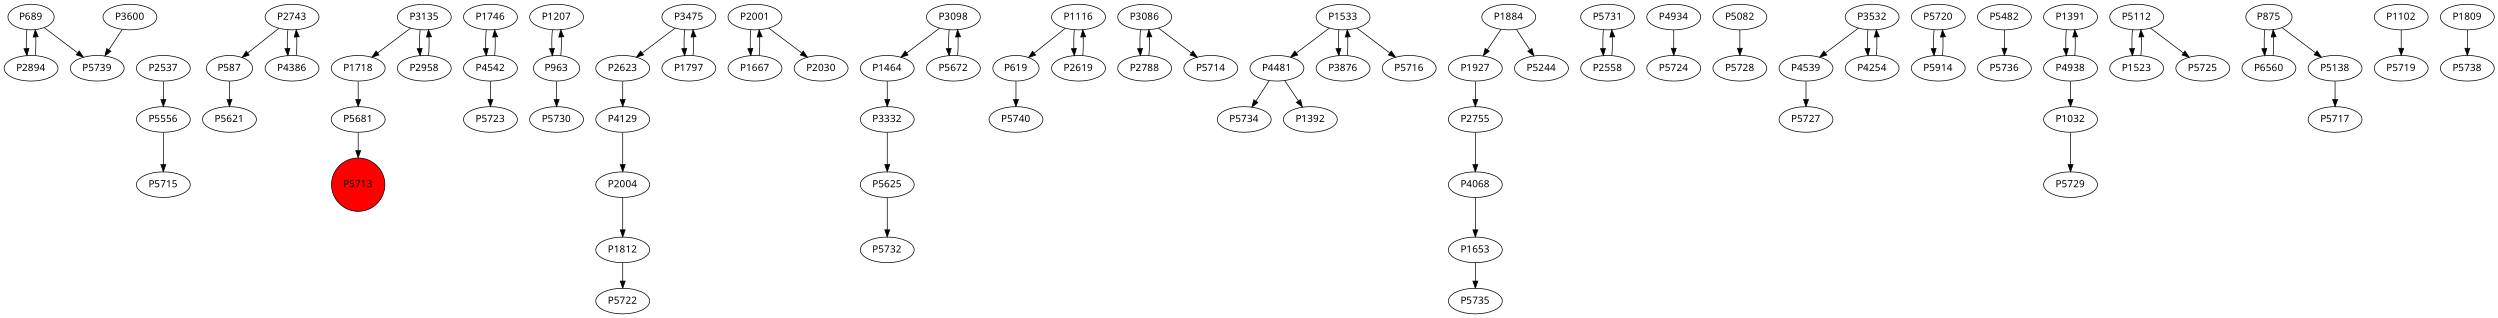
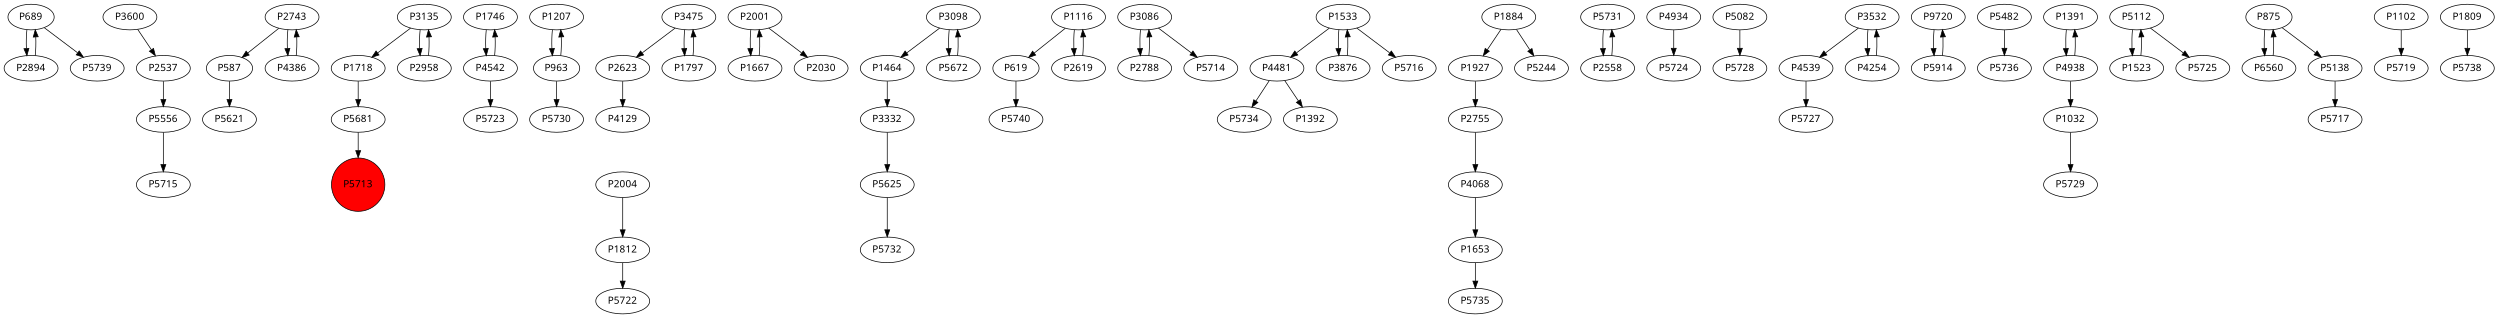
(1938, 17) -> (1938, 17)
(116, 40) -> (145, 40)
(623, 149) -> none
